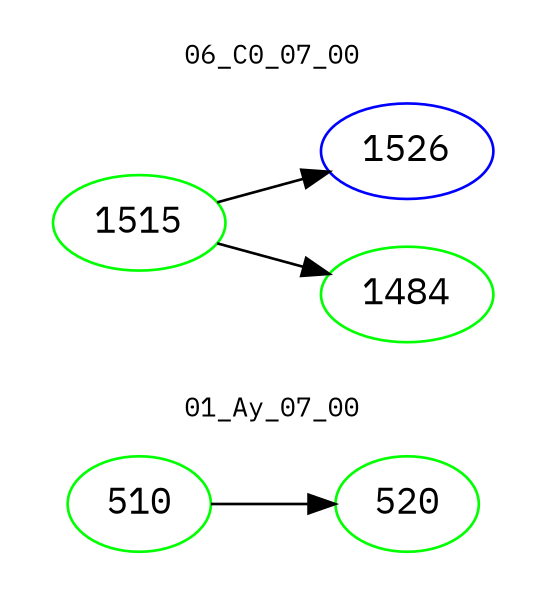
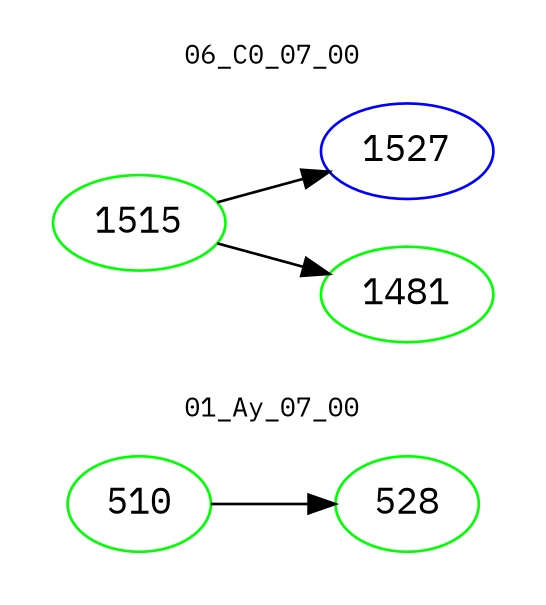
(407, 151) -> (407, 151)
(407, 294) -> (407, 294)
(407, 504) -> (407, 504)
